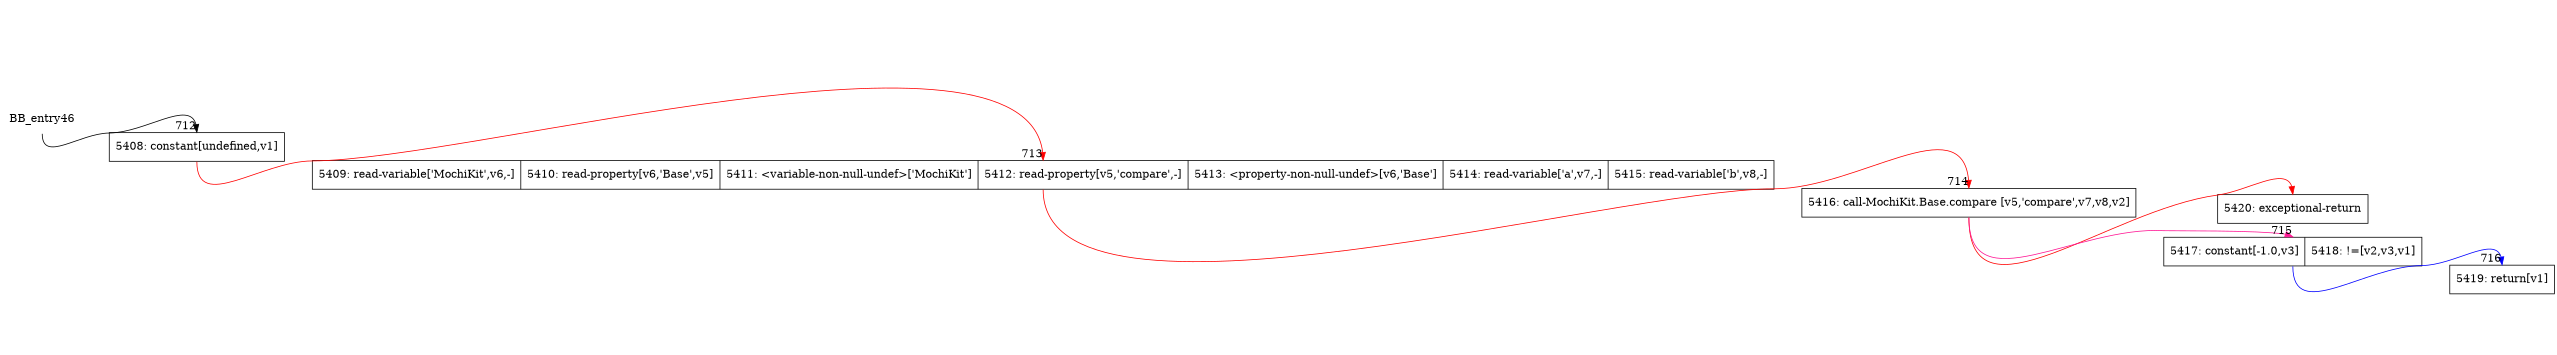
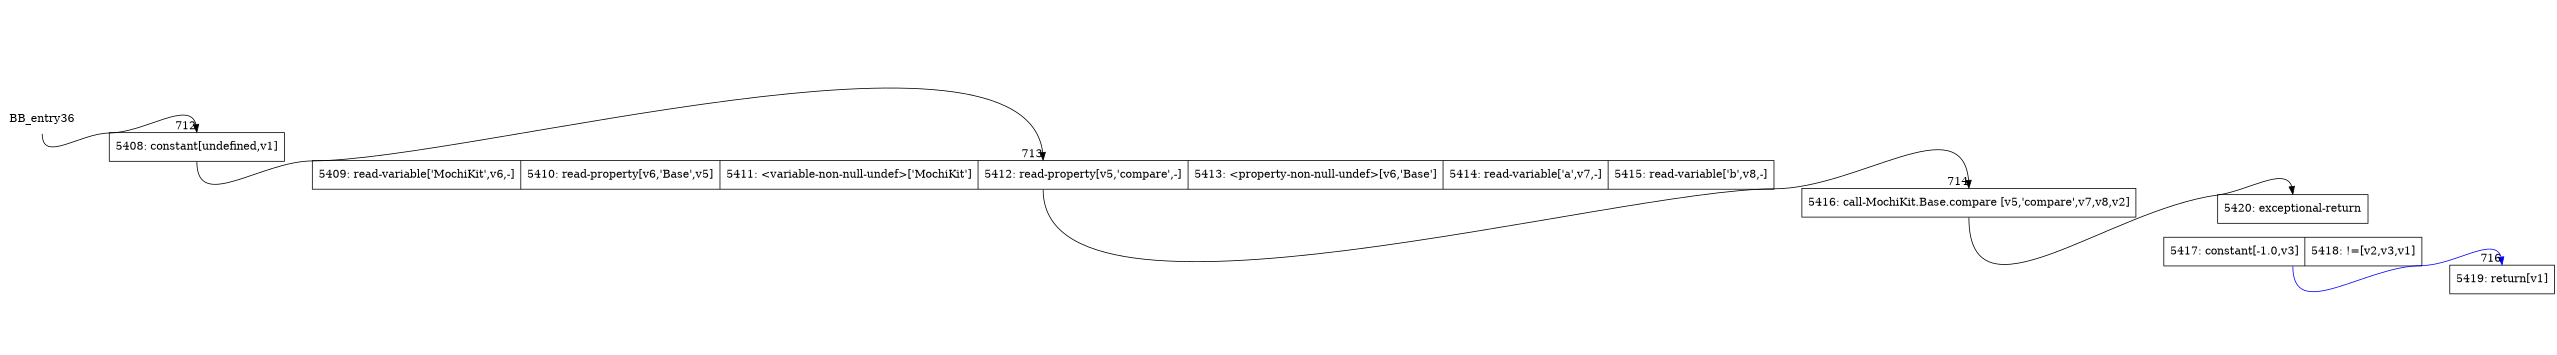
(622, 117) -> (622, 117)
(42, 119) -> (42, 119)
(1502, 227) -> (1502, 227)
(2117, 227) -> (2117, 227)
(2113, 236) -> none
